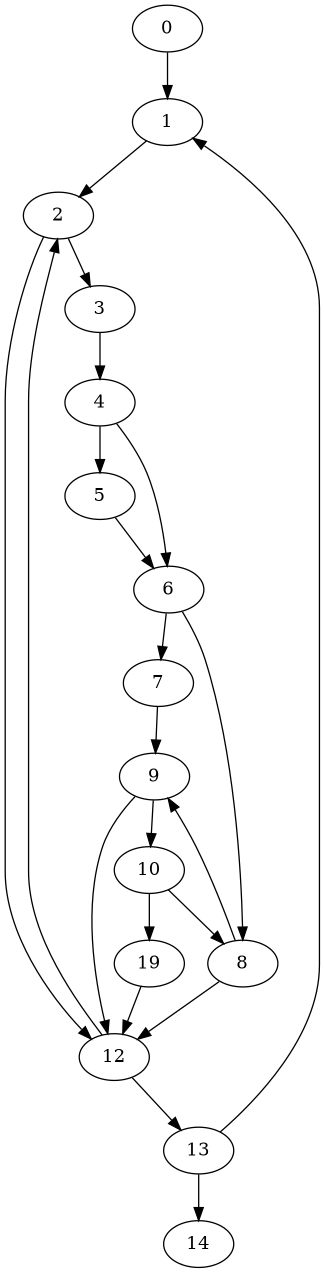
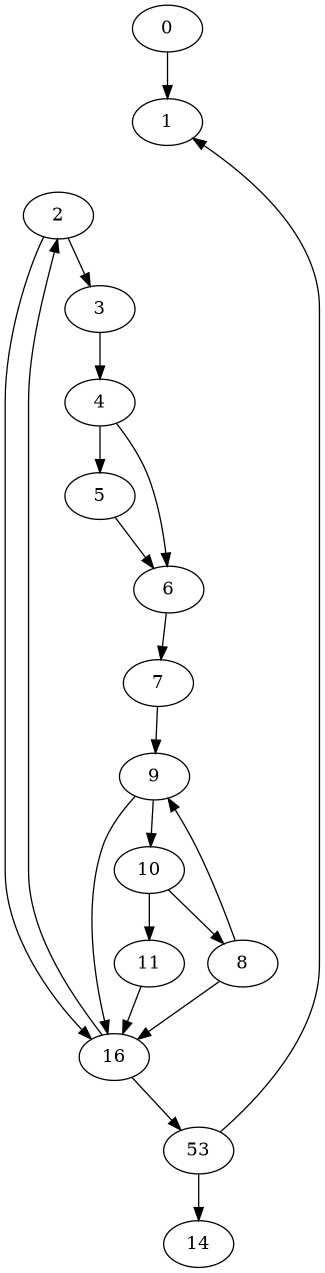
(118, 165) -> none
(229, 766) -> none
(149, 964) -> (149, 964)
(114, 1057) -> (114, 1057)
(199, 1151) -> (199, 1151)
